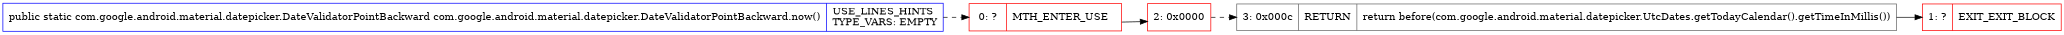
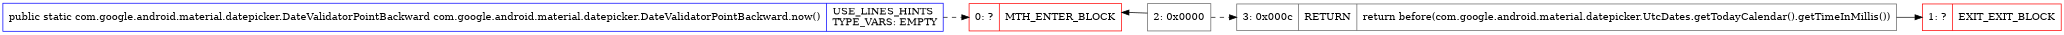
(1060, 17) -> (1060, 17)
(1179, 17) -> (1179, 17)
(1131, 22) -> (1138, 13)
